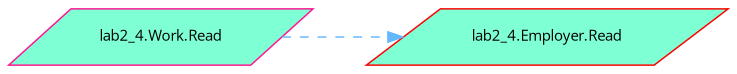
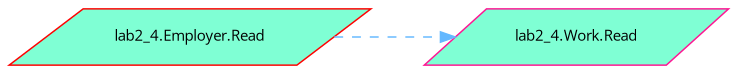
(335, 37) -> (387, 37)
